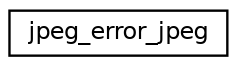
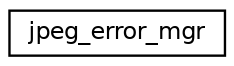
(118, 33) -> (117, 33)
